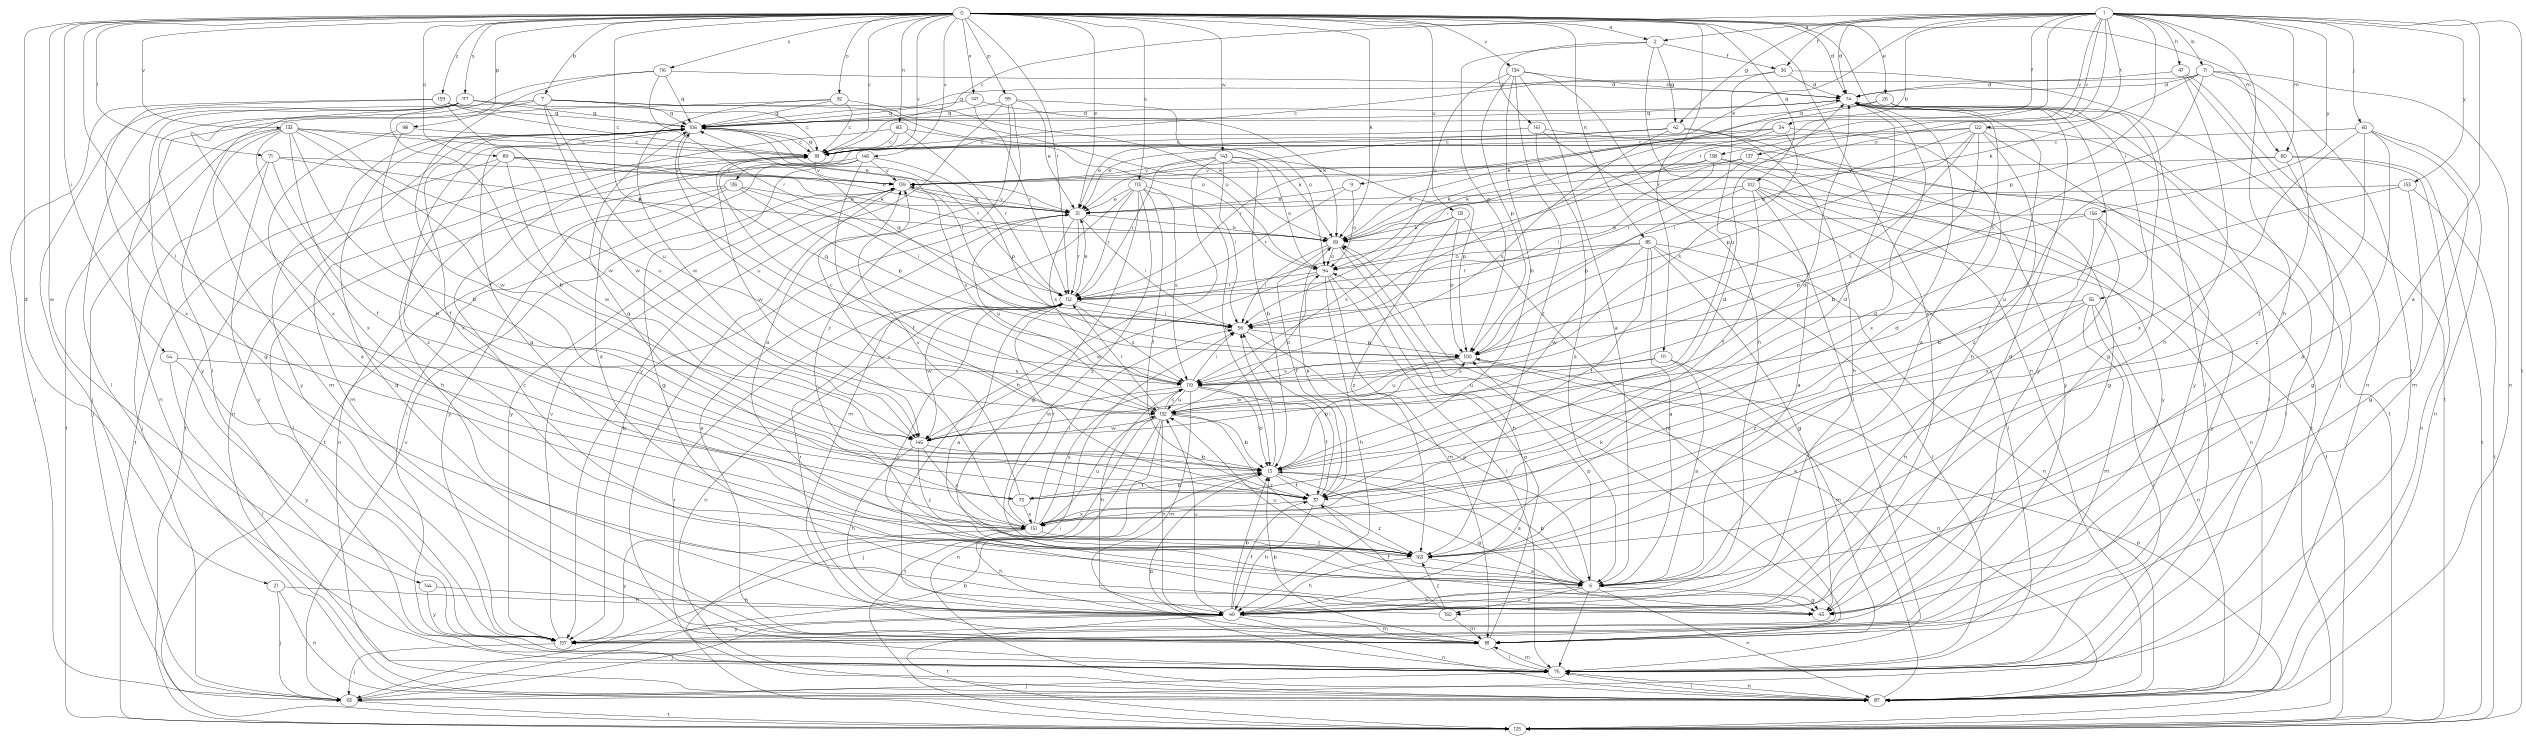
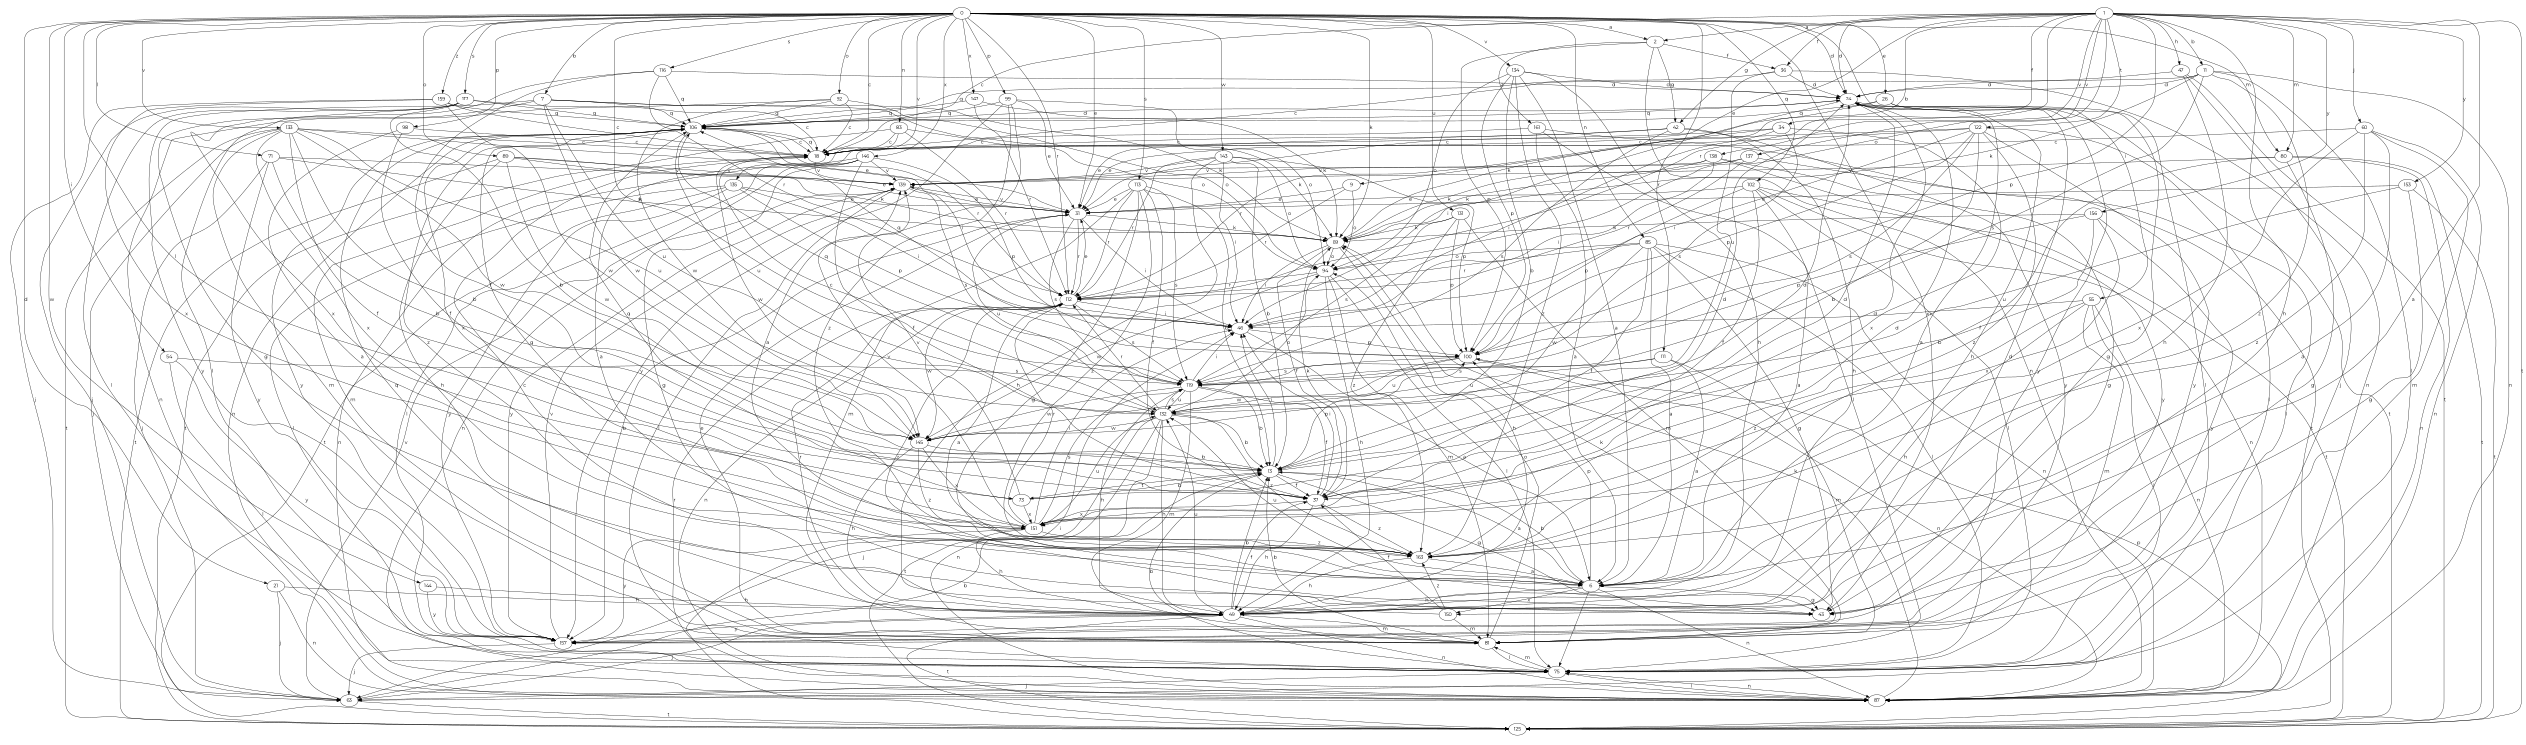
(1240, 328) -> (1240, 328)
none -> (773, 679)
